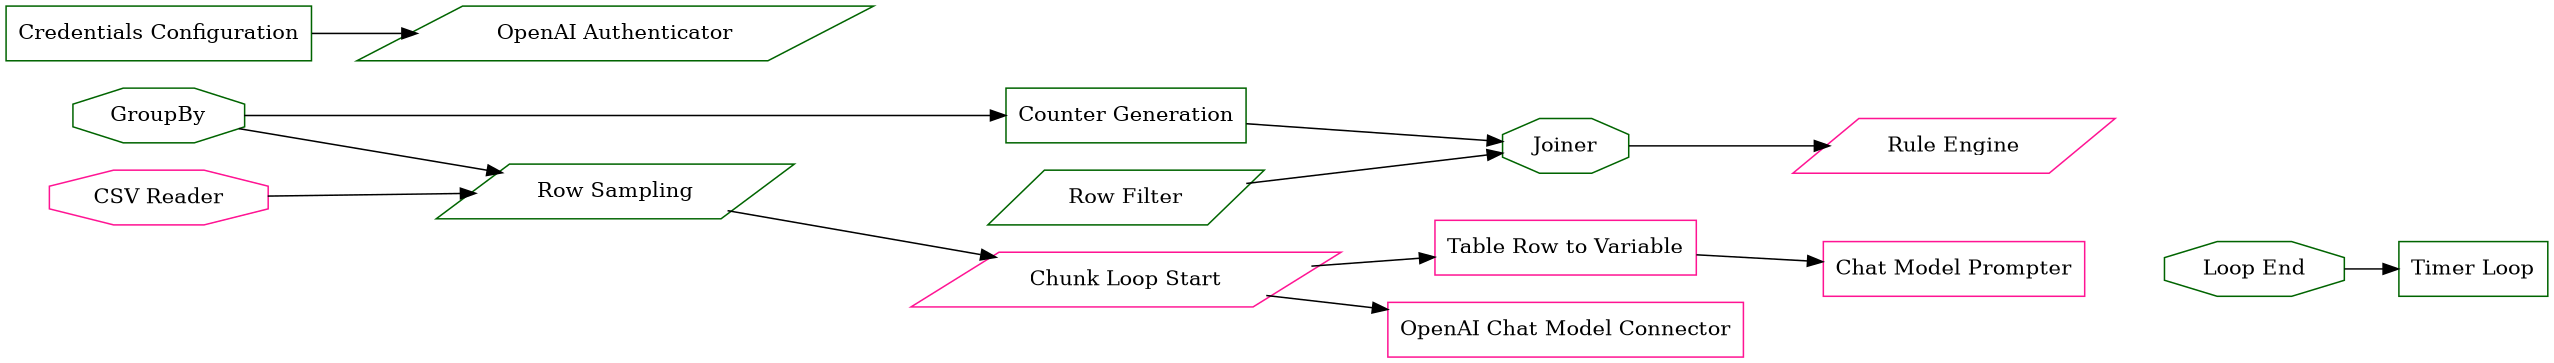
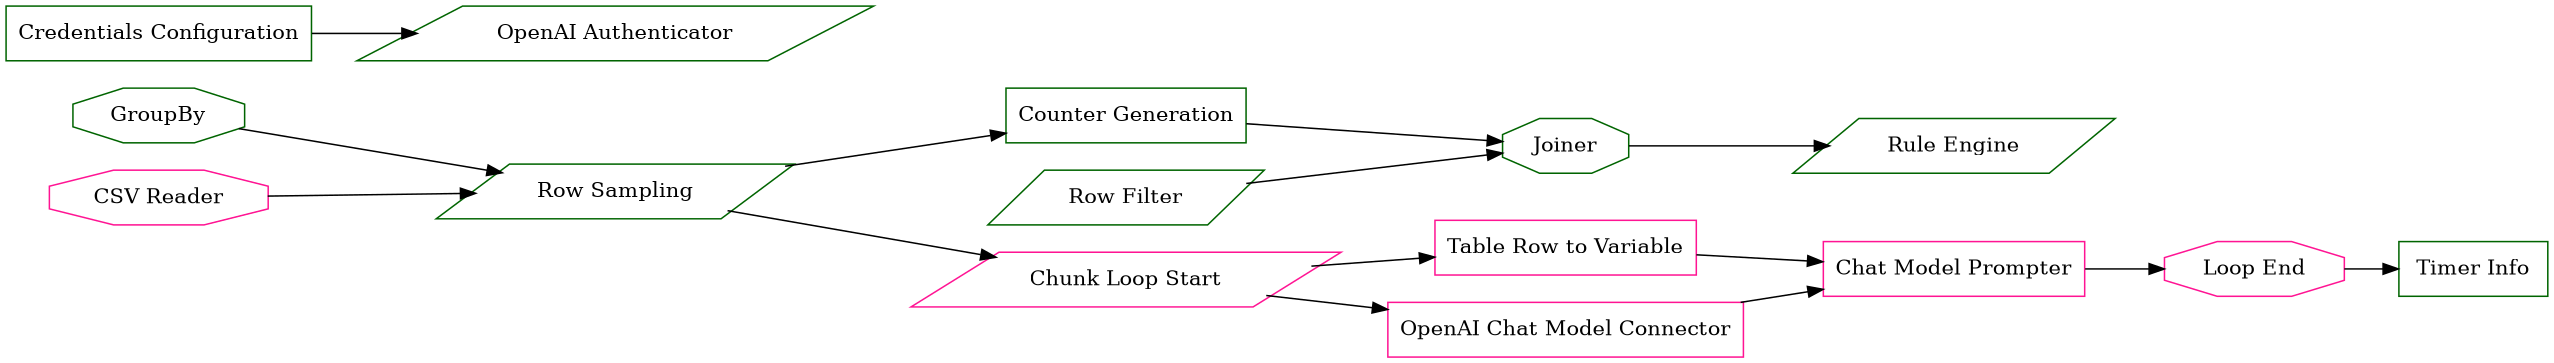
(617, 115) -> (888, 151)
(1954, 146) -> (1954, 146)
none -> (2117, 269)
(2254, 269) -> (2254, 269)
(2473, 269) -> (2473, 269)
none -> (1774, 297)
